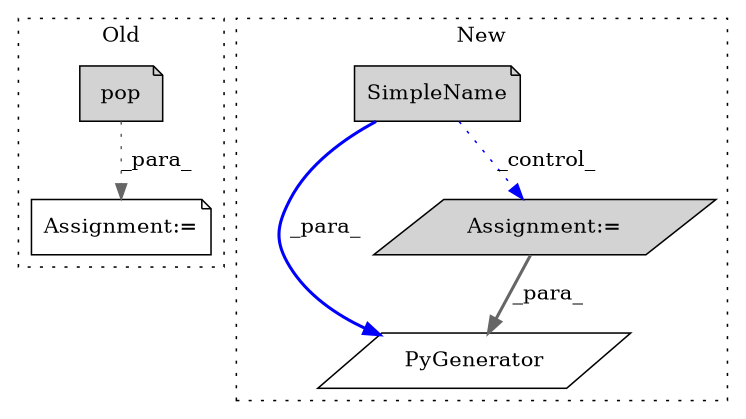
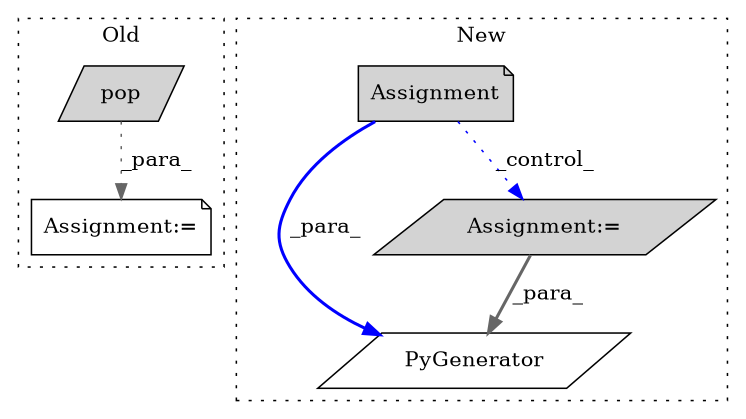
(121, 94) -> (121, 94)
(437, 94) -> (436, 94)
